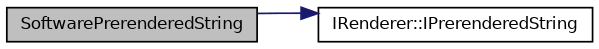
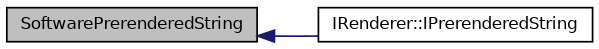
(279, 13) -> (296, 36)
